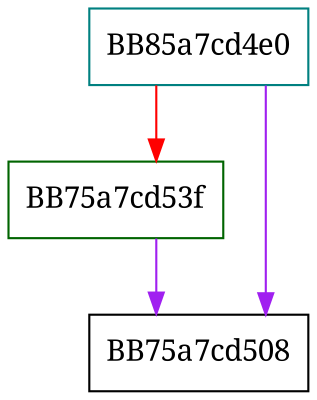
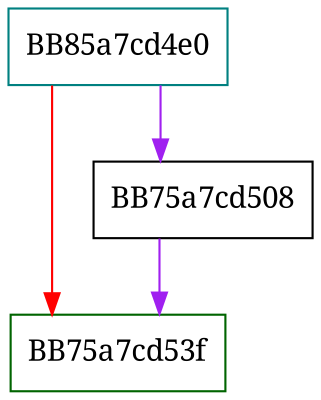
(156, 266) -> (159, 266)
